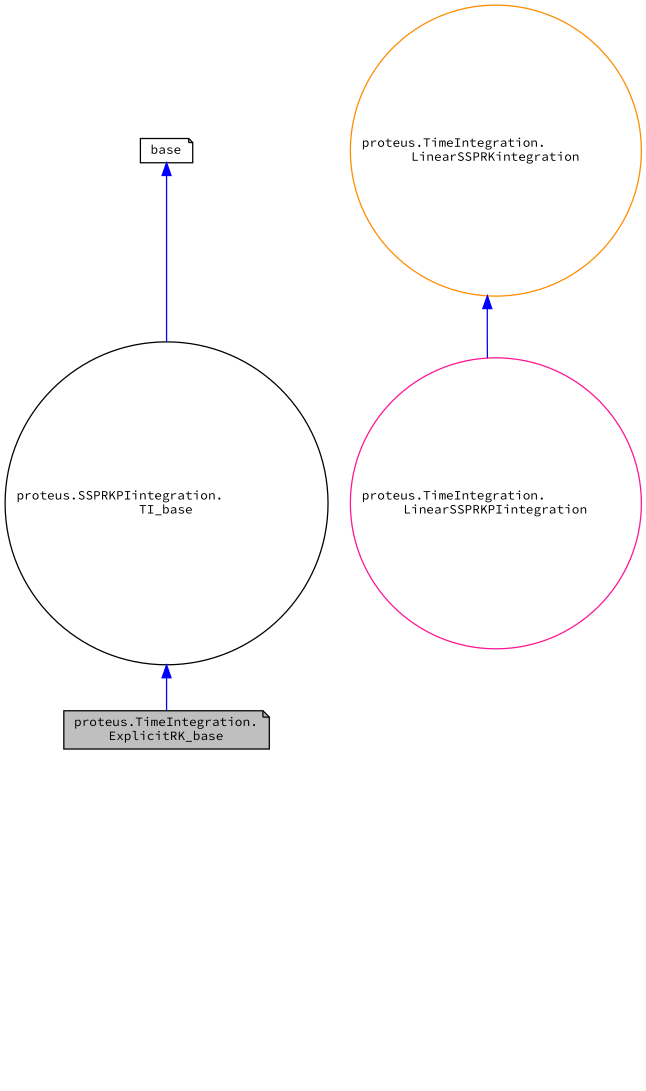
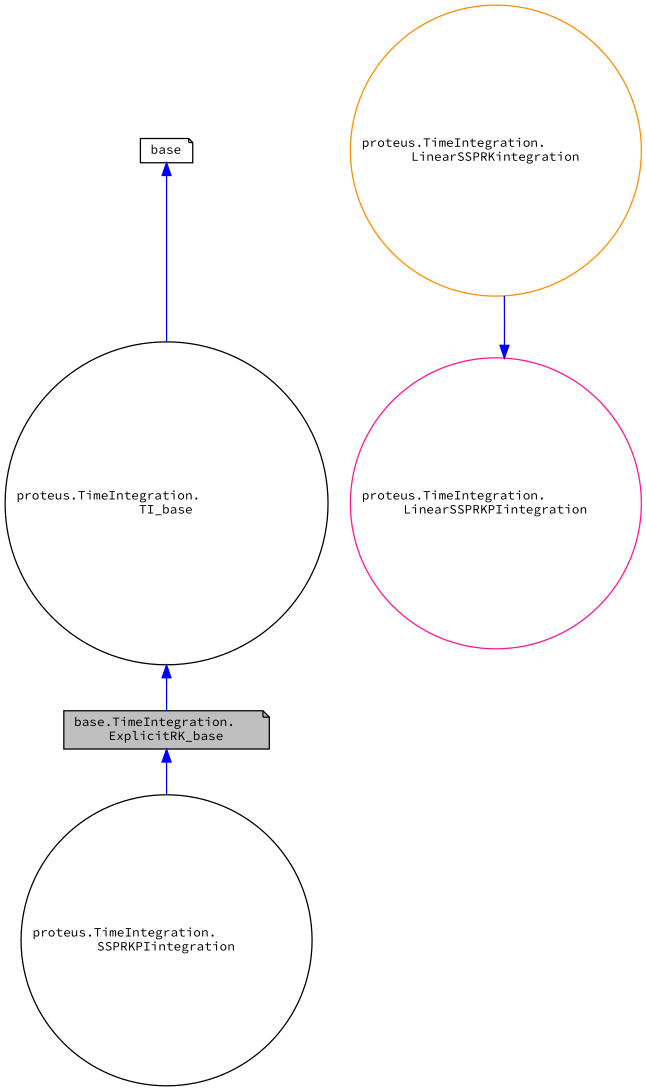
(487, 334) -> (504, 320)
(167, 503) -> (167, 503)
(167, 730) -> (167, 730)
none -> (167, 940)
